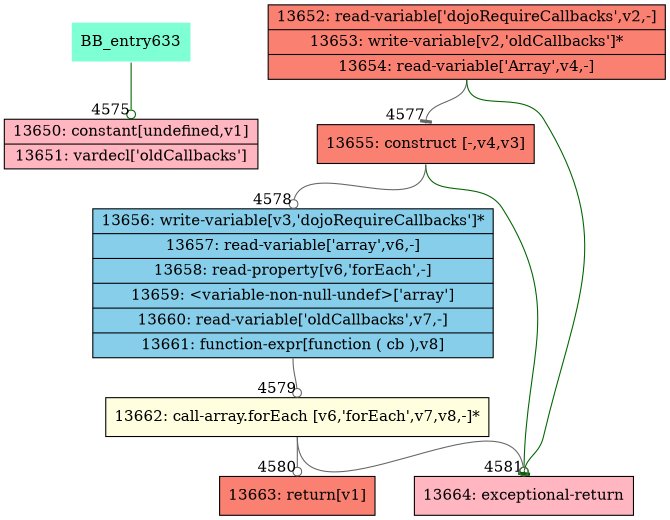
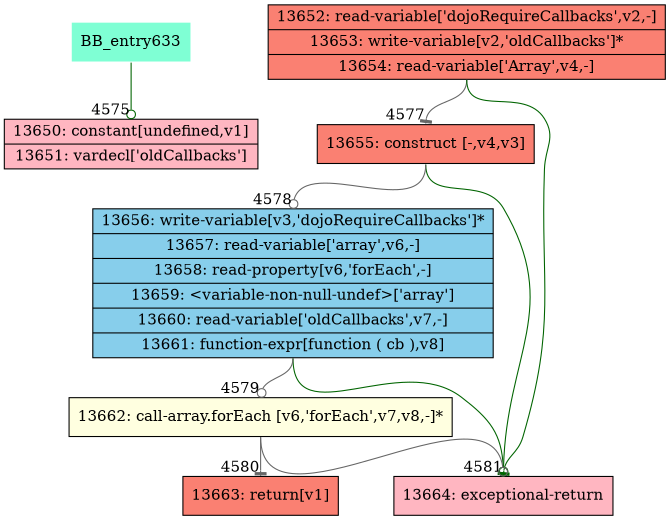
none -> (410, 382)
(297, 457) -> (261, 457)
